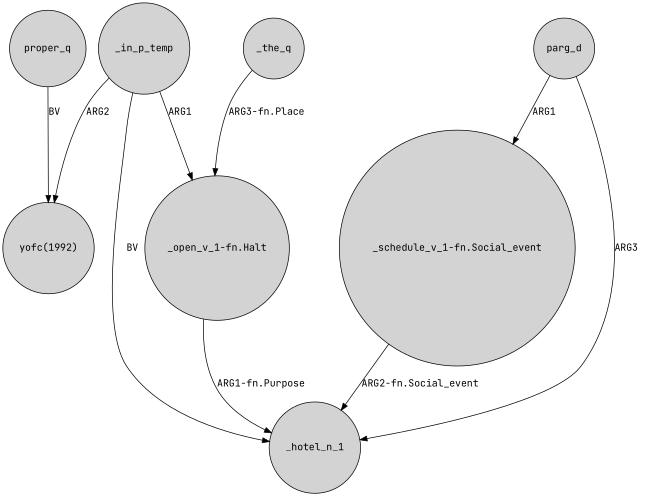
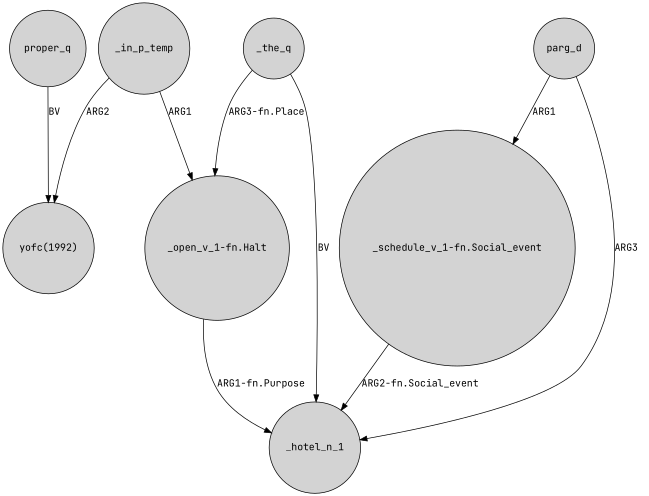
(113, 309) -> (316, 232)
